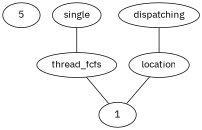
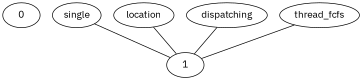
(21, 15) -> (21, 15)
(77, 40) -> (132, 41)
(159, 40) -> (206, 41)
